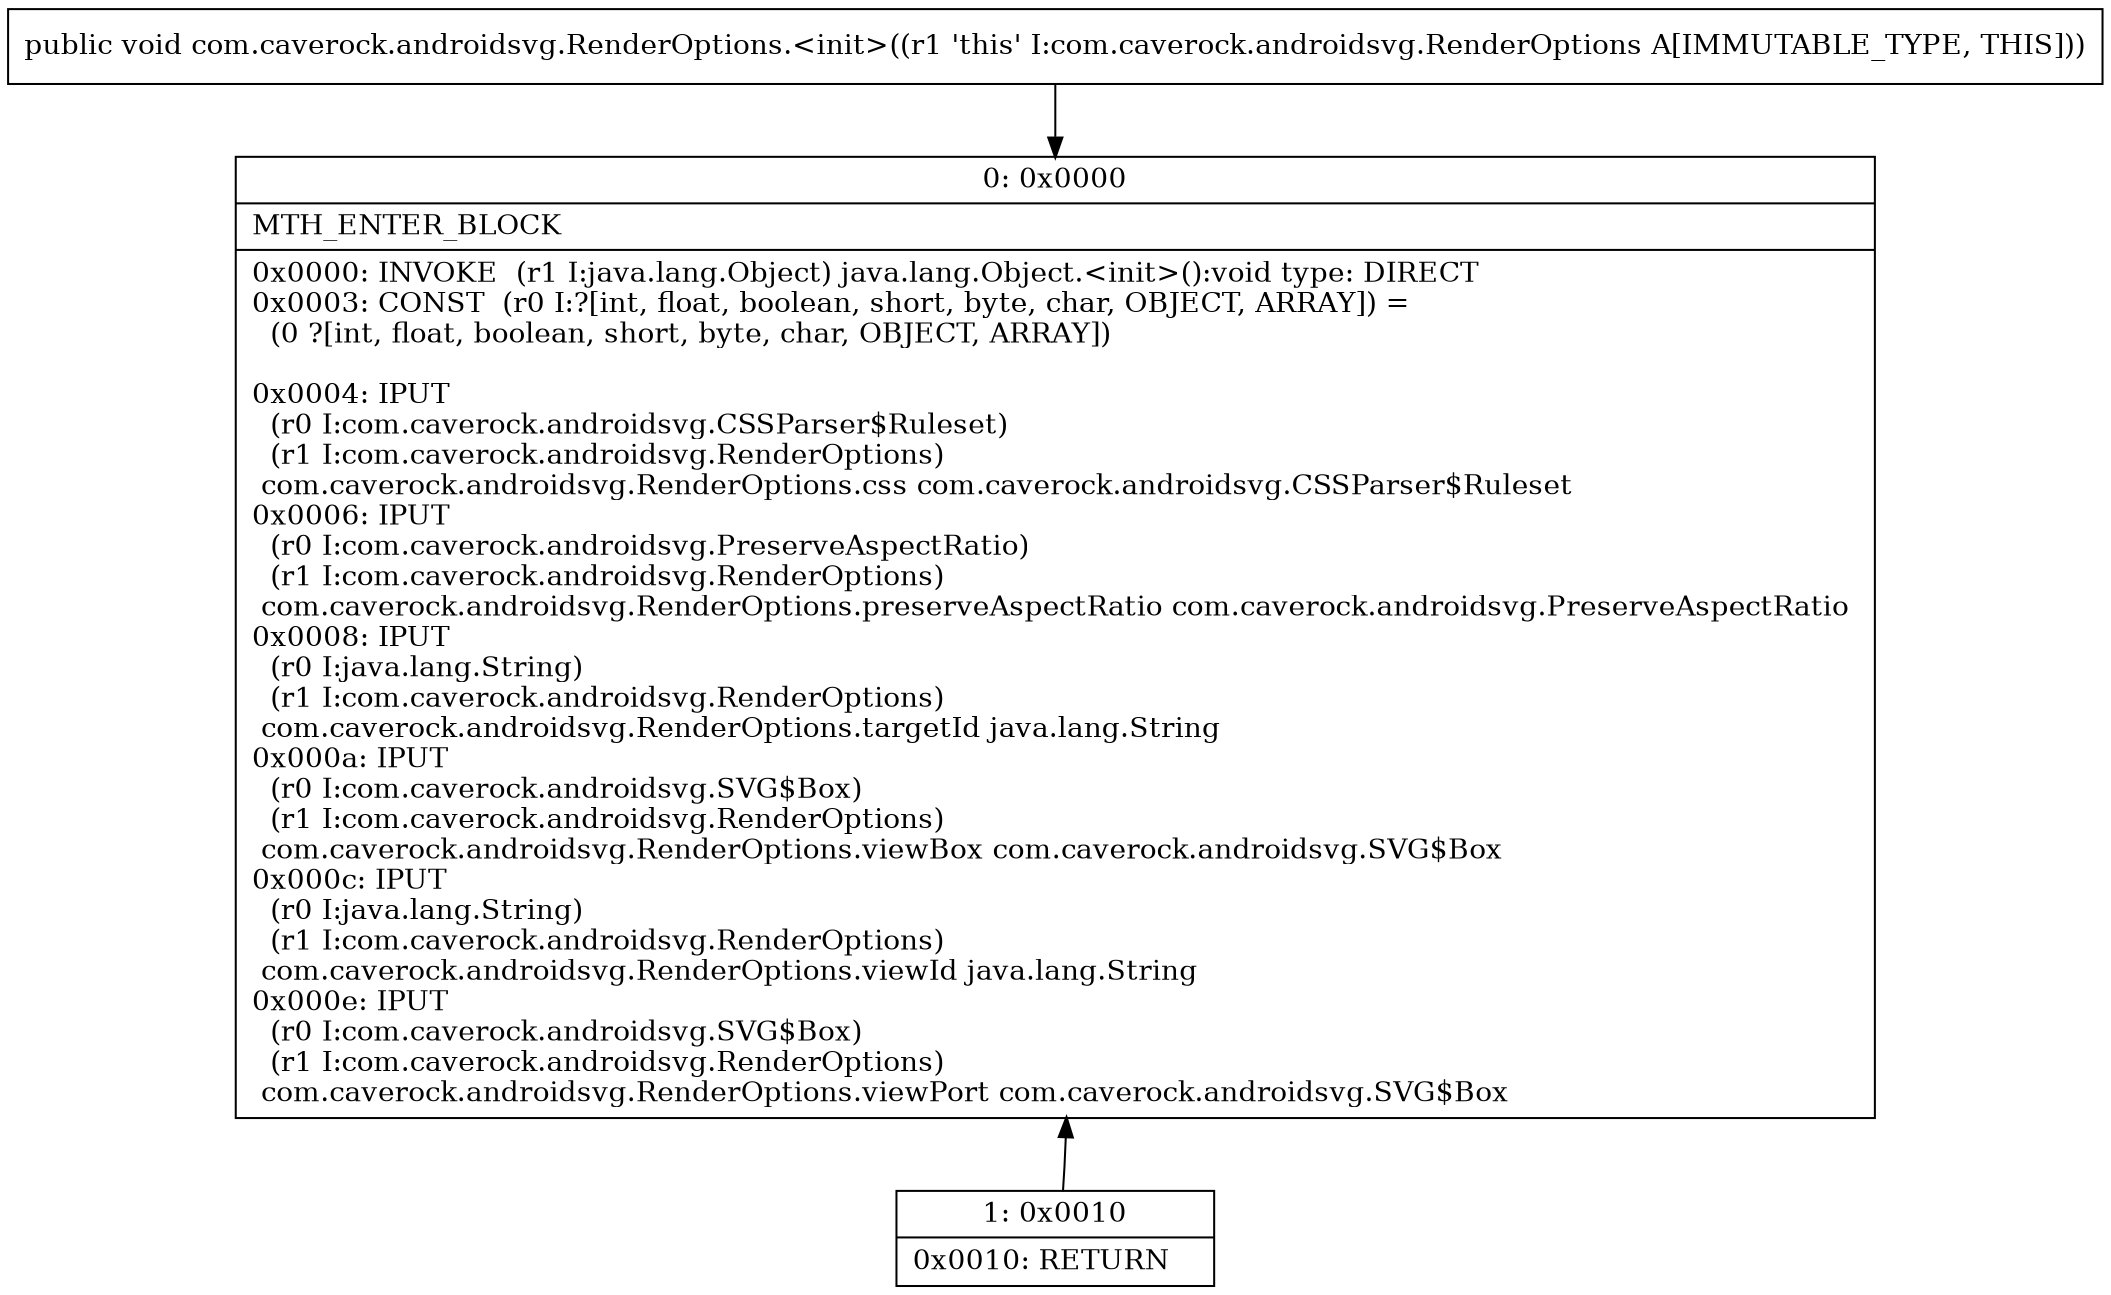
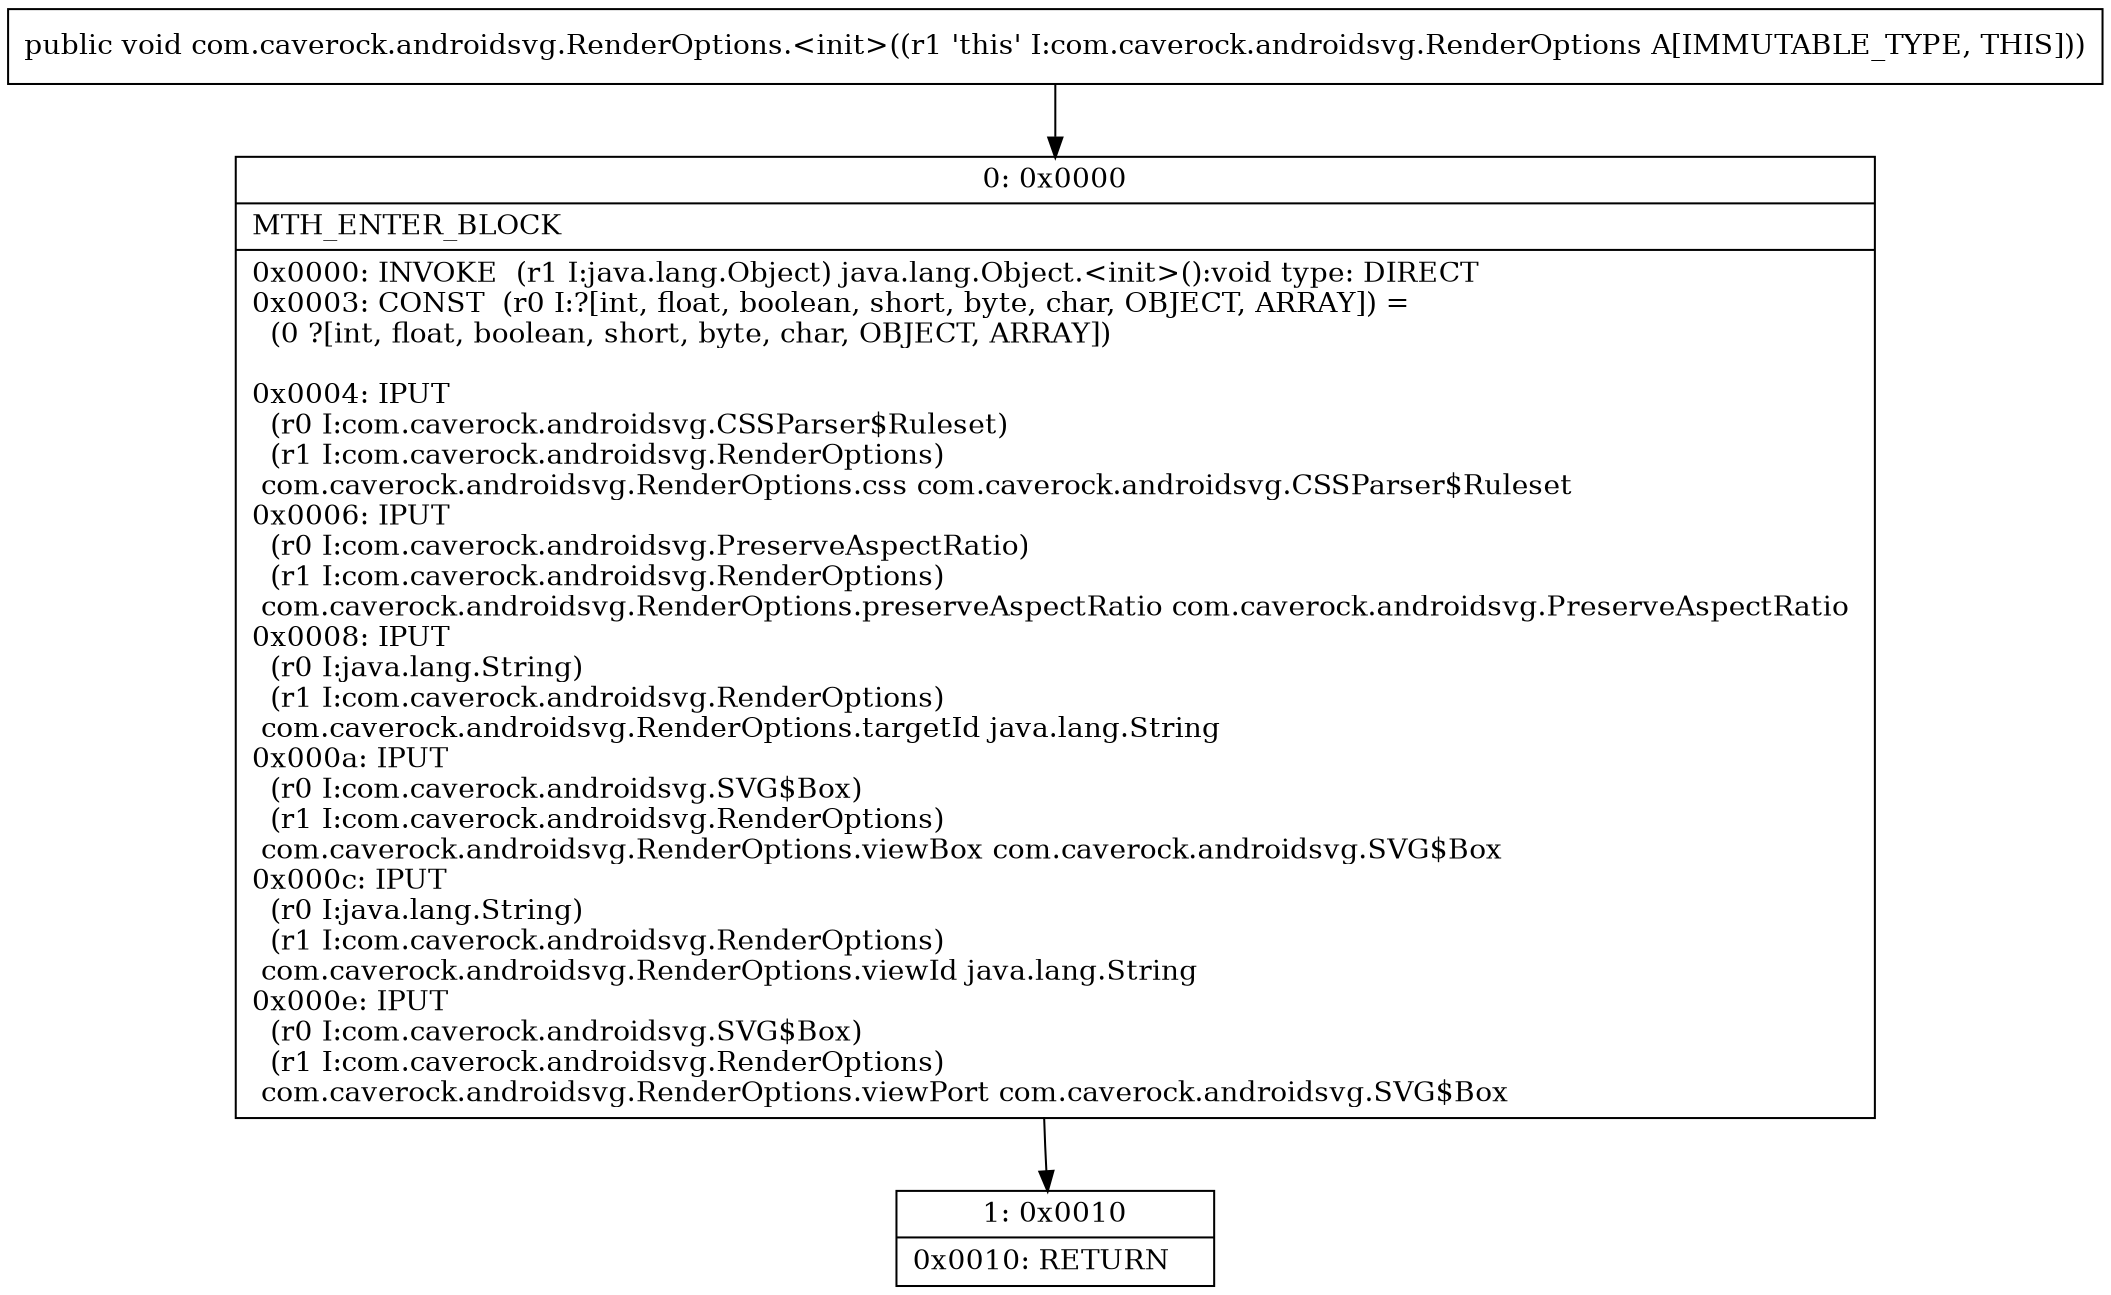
(1065, 1164) -> (1045, 1144)
